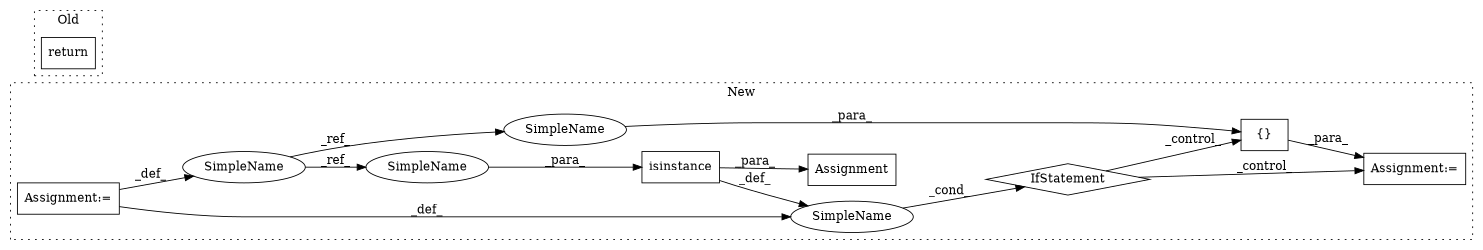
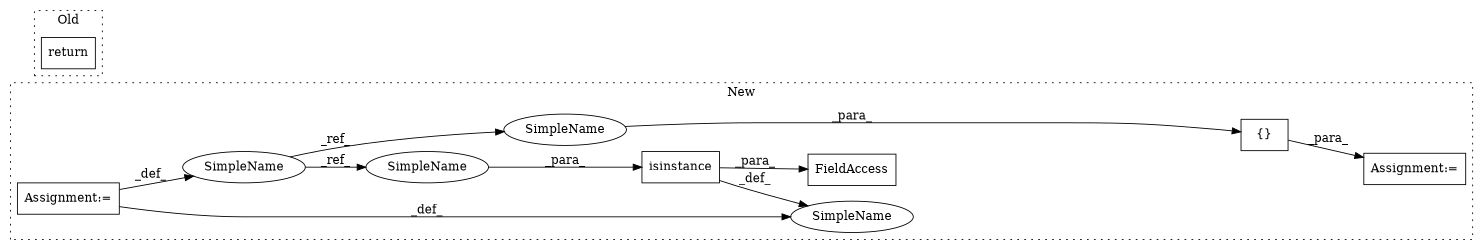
(852, 170) -> (852, 170)
(1068, 179) -> none
